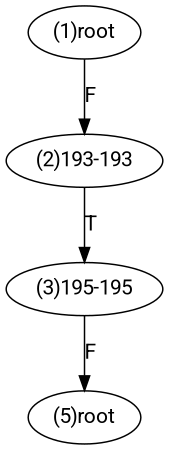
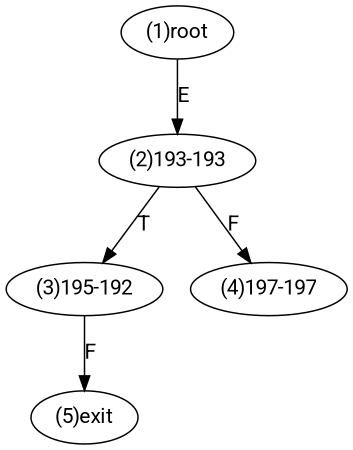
(90, 97) -> (184, 97)
(85, 289) -> (85, 289)
none -> (269, 289)
(85, 417) -> (85, 417)
